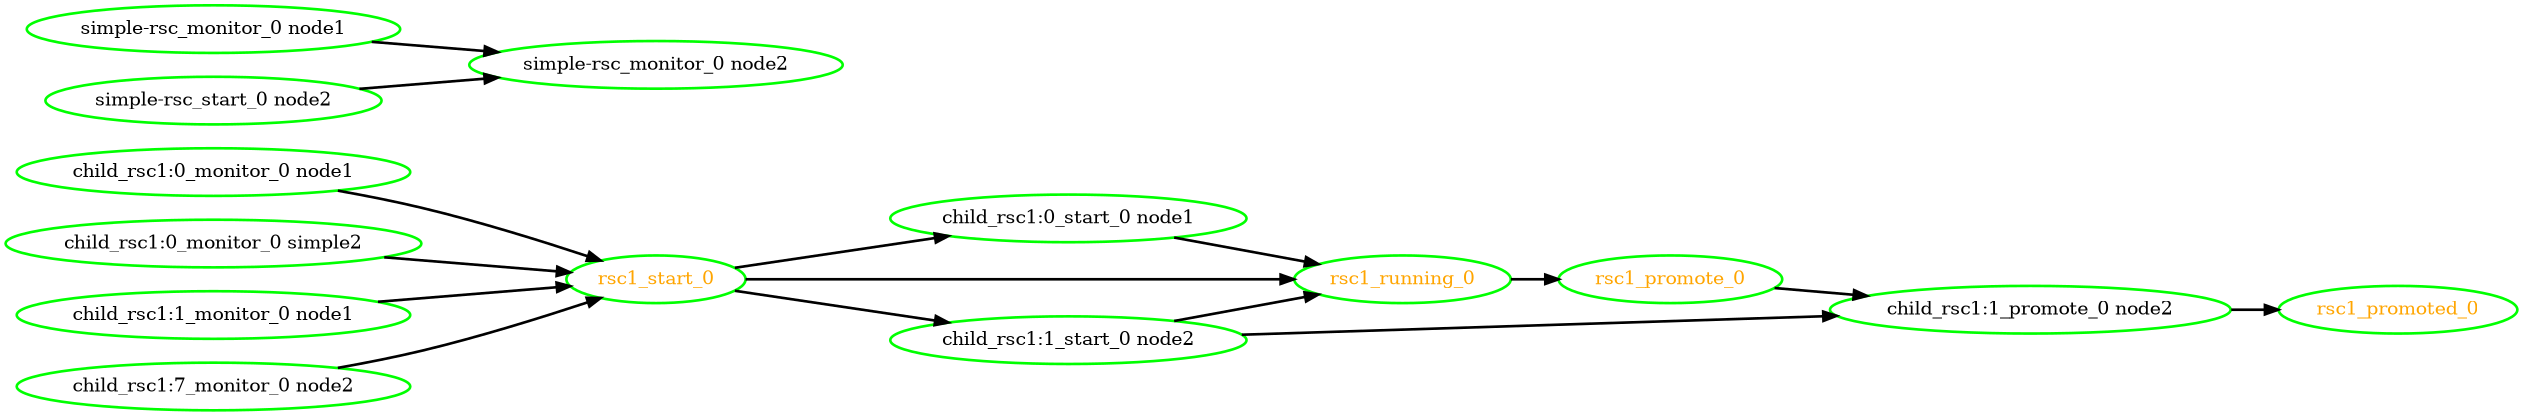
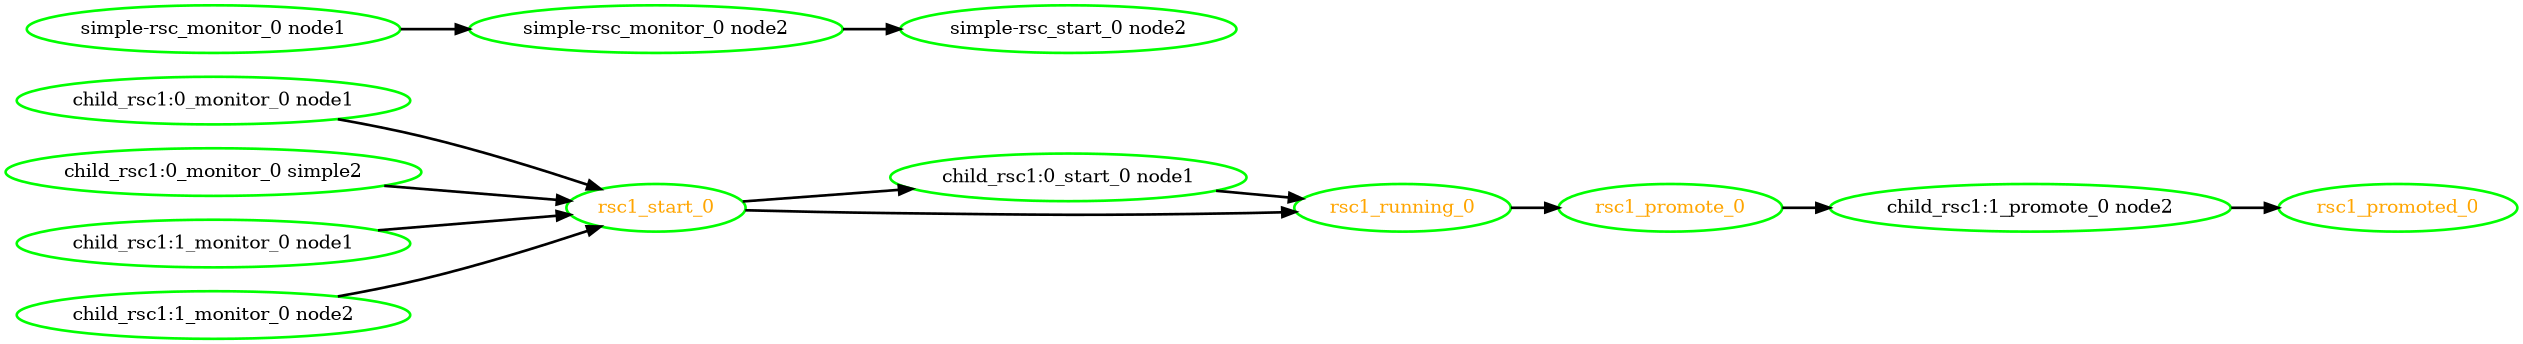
(422, 84) -> (865, 29)
(1068, 340) -> none
(213, 386) -> (213, 315)
